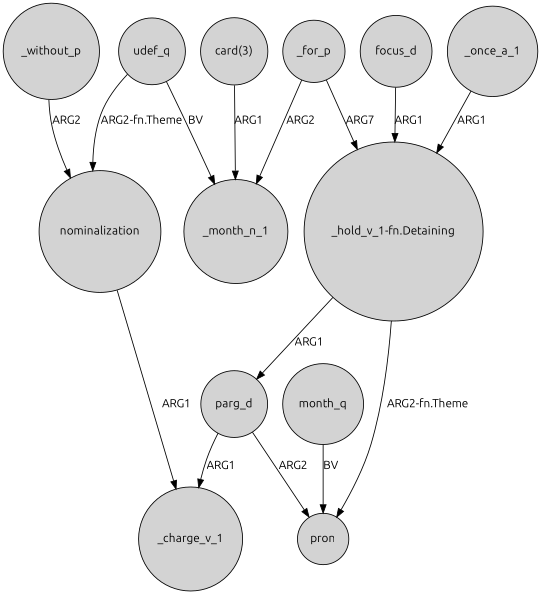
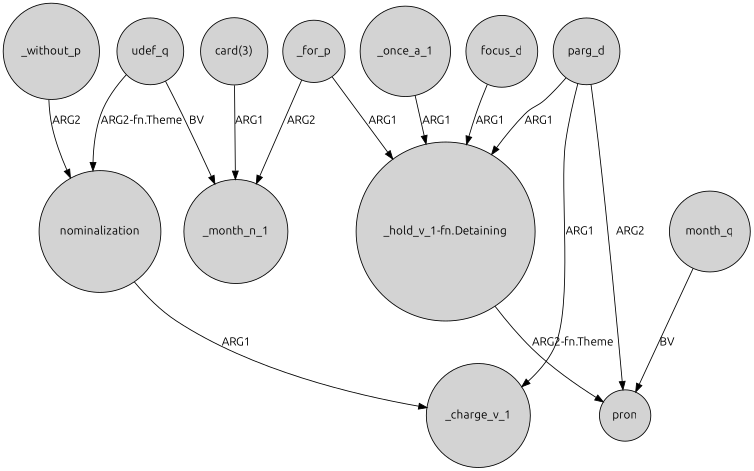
(360, 121) -> (383, 121)
(298, 335) -> (529, 110)
